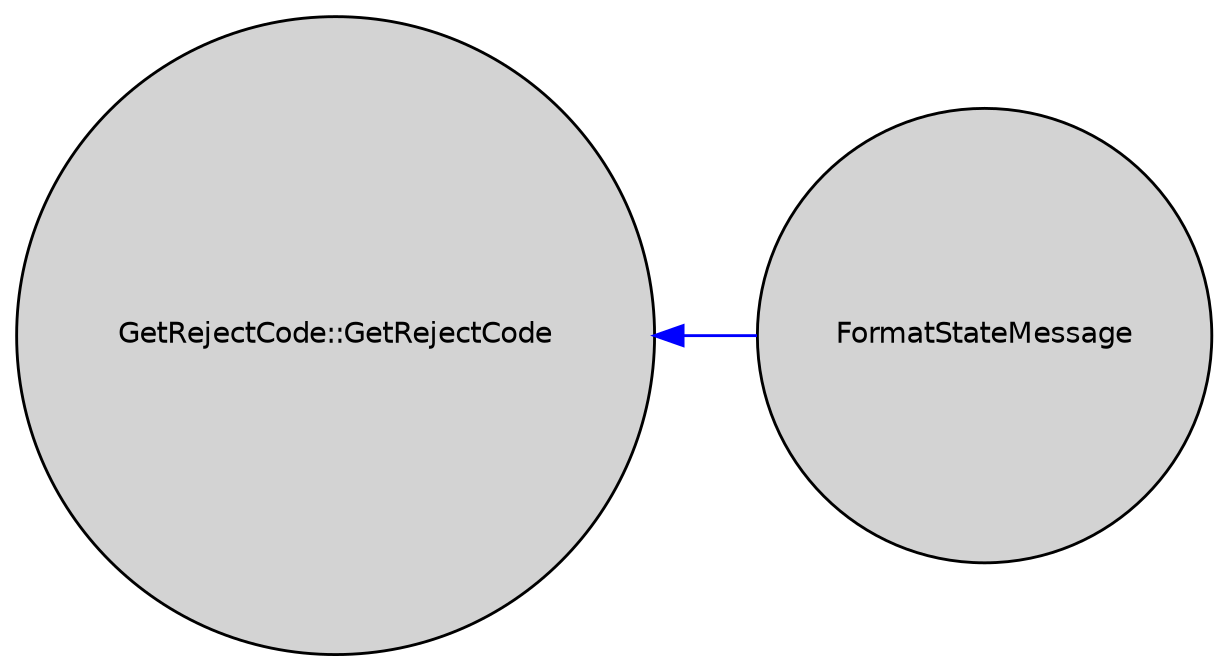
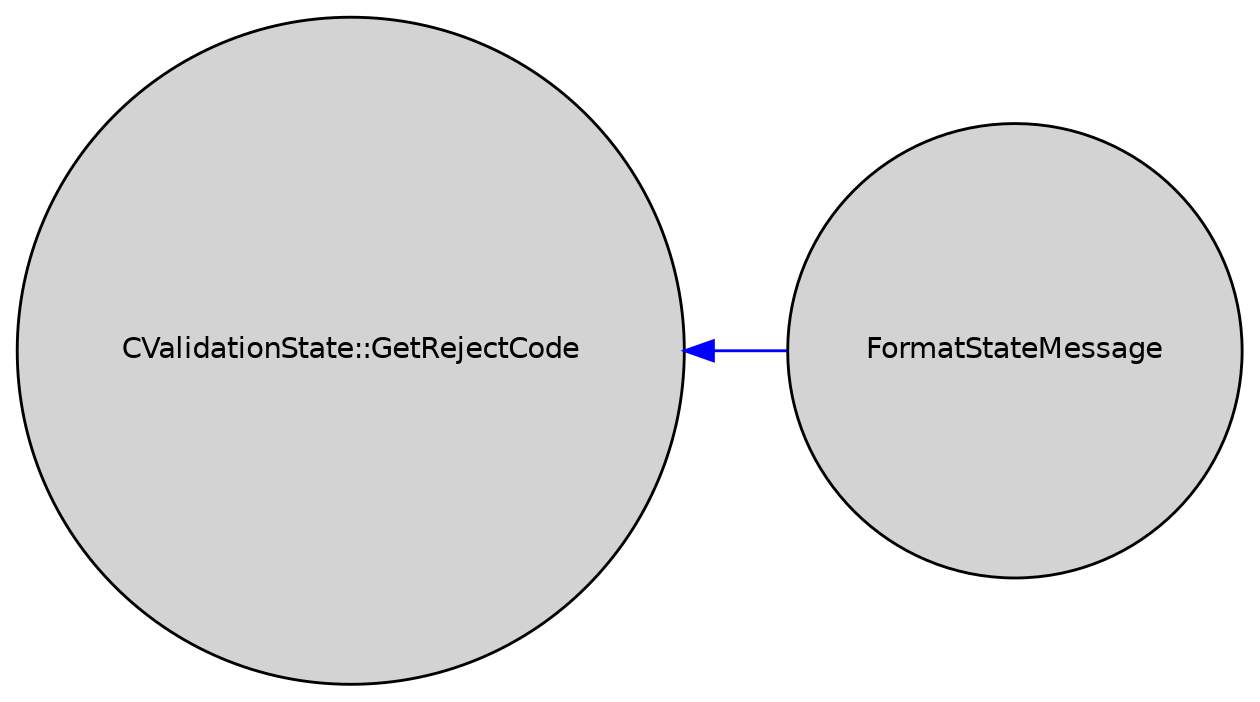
(336, 336) -> (351, 351)
